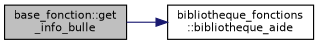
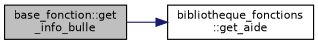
(241, 22) -> (241, 22)
